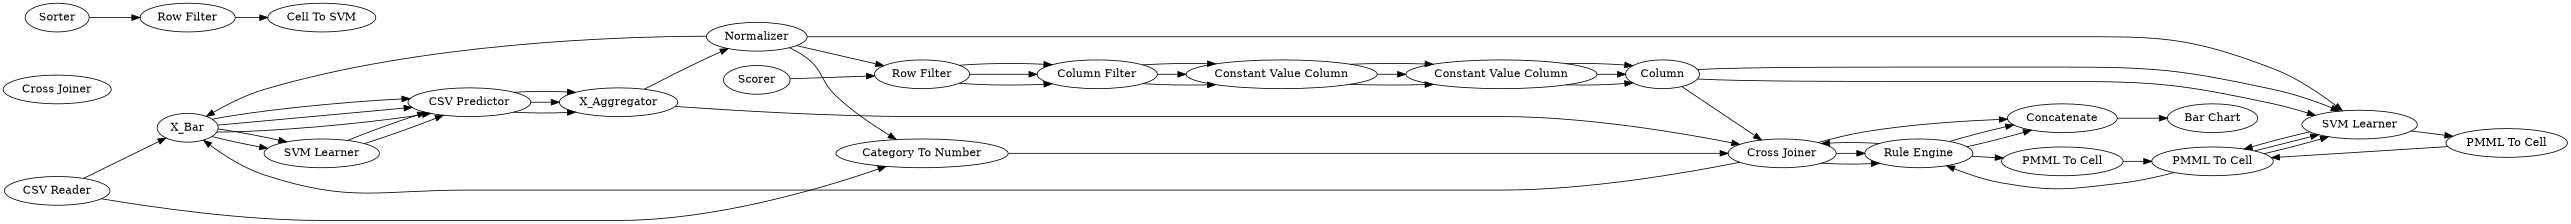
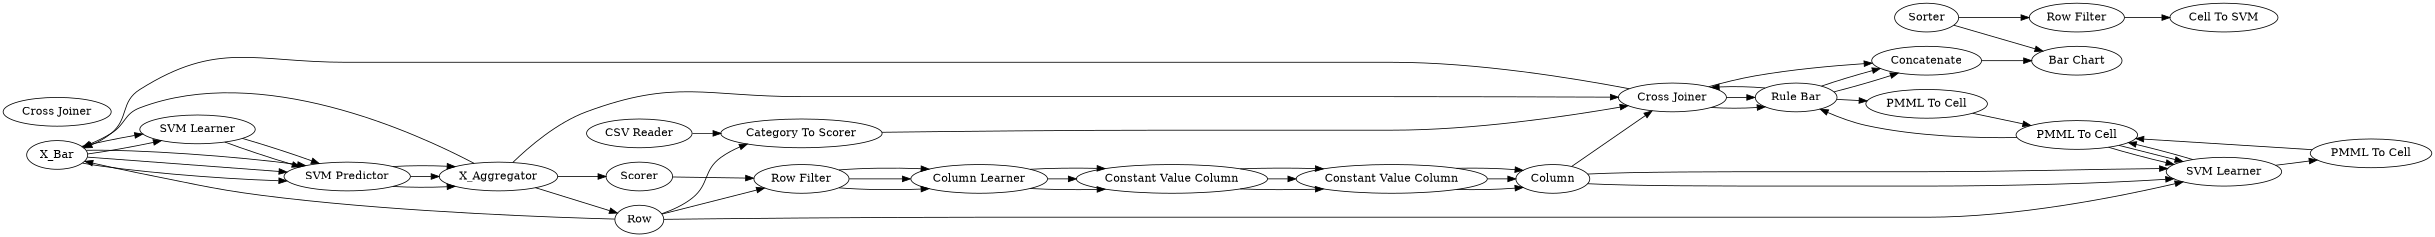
(757, 37) -> (639, 220)
none -> (1995, 37)
(1097, 74) -> (979, 179)
(469, 102) -> (347, 176)
(922, 153) -> (801, 133)
(1919, 153) -> (1796, 97)
(121, 160) -> (281, 97)
none -> (578, 176)
